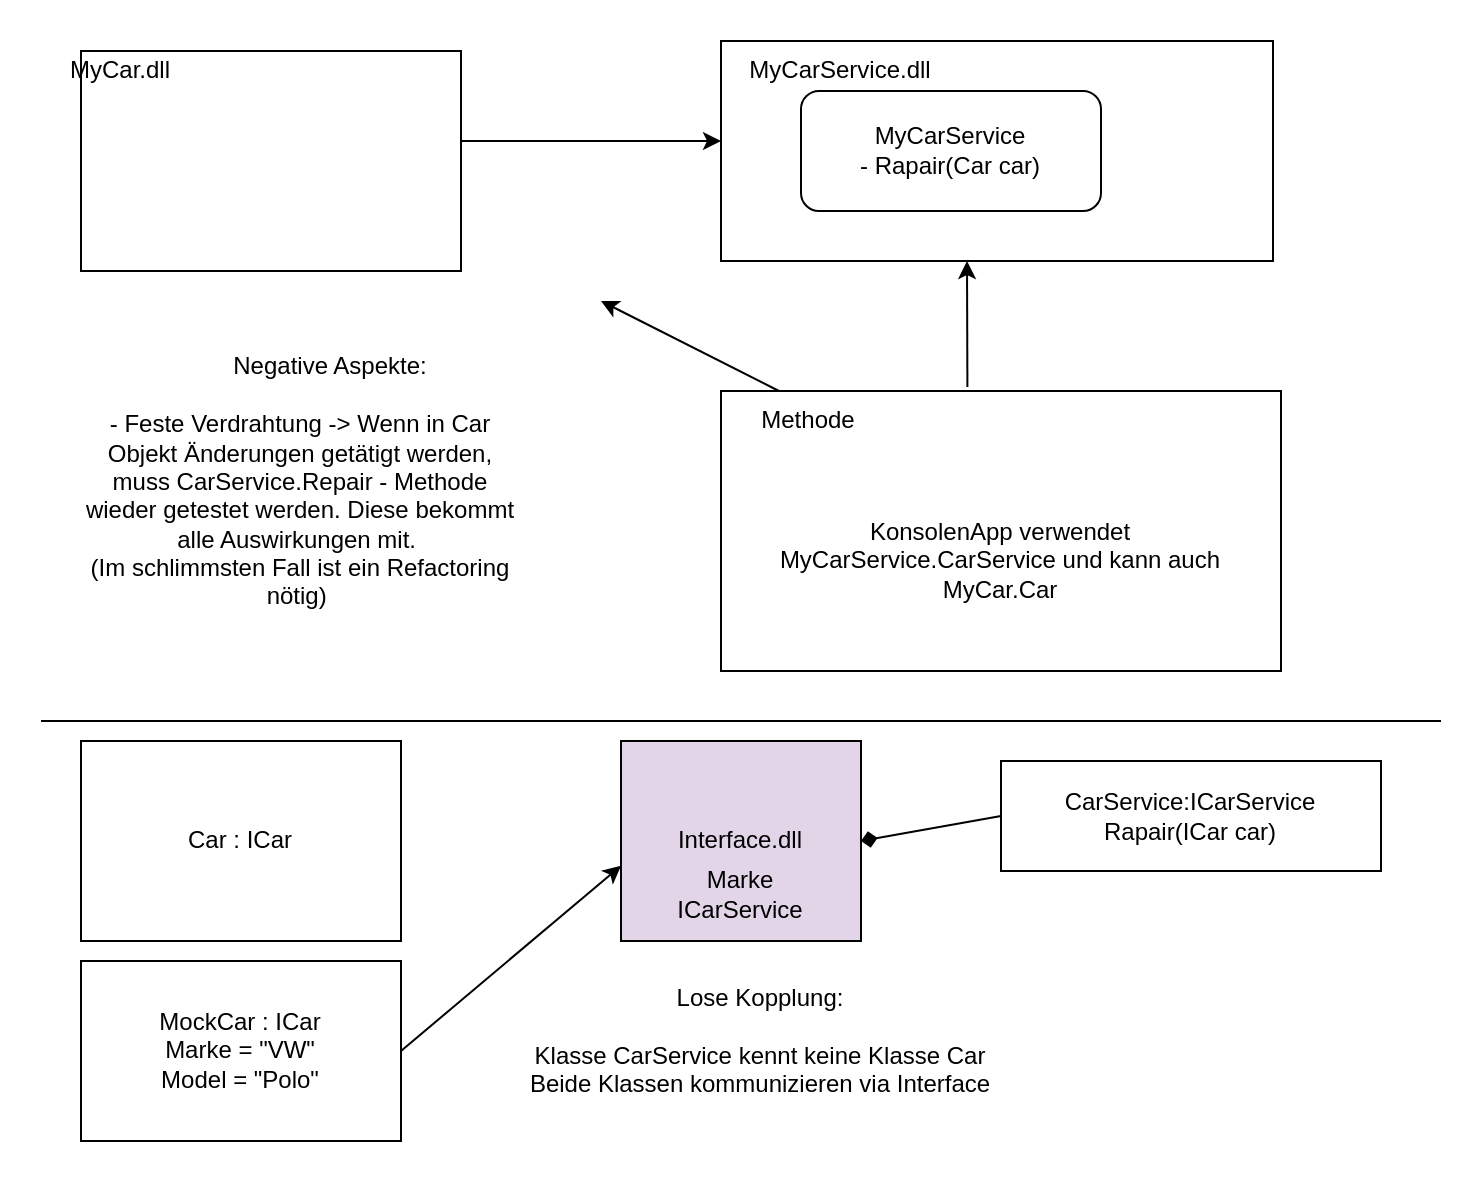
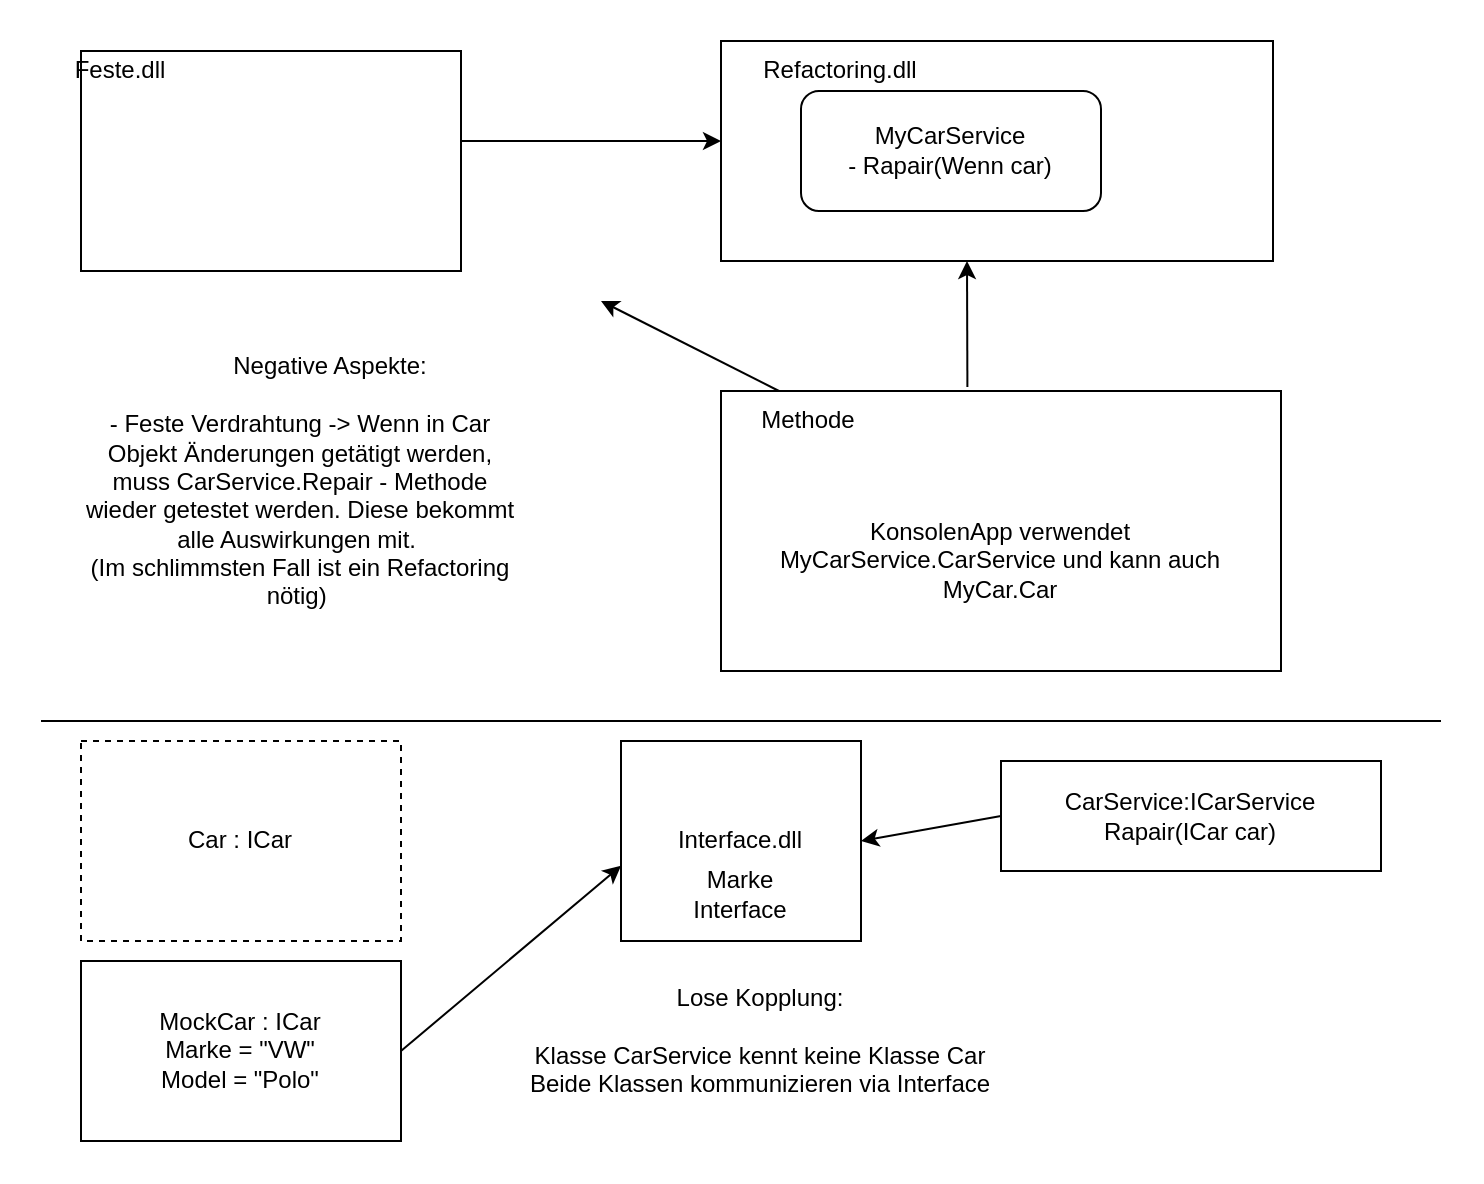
(121, 71) -> (121, 71)
(841, 71) -> (841, 71)
(951, 151) -> (951, 151)
(877, 838) -> (875, 839)
(241, 841) -> (241, 841)
(741, 841) -> (741, 841)
(741, 911) -> (741, 911)
